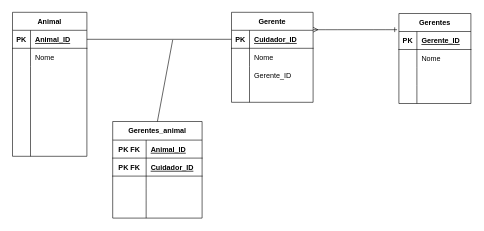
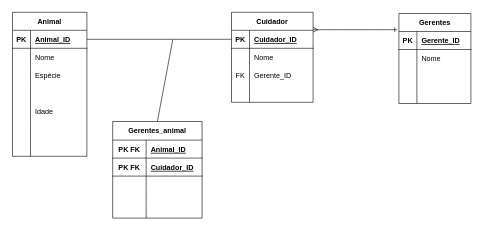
(272, 22) -> (272, 22)
none -> (59, 75)
none -> (240, 75)
none -> (59, 111)
